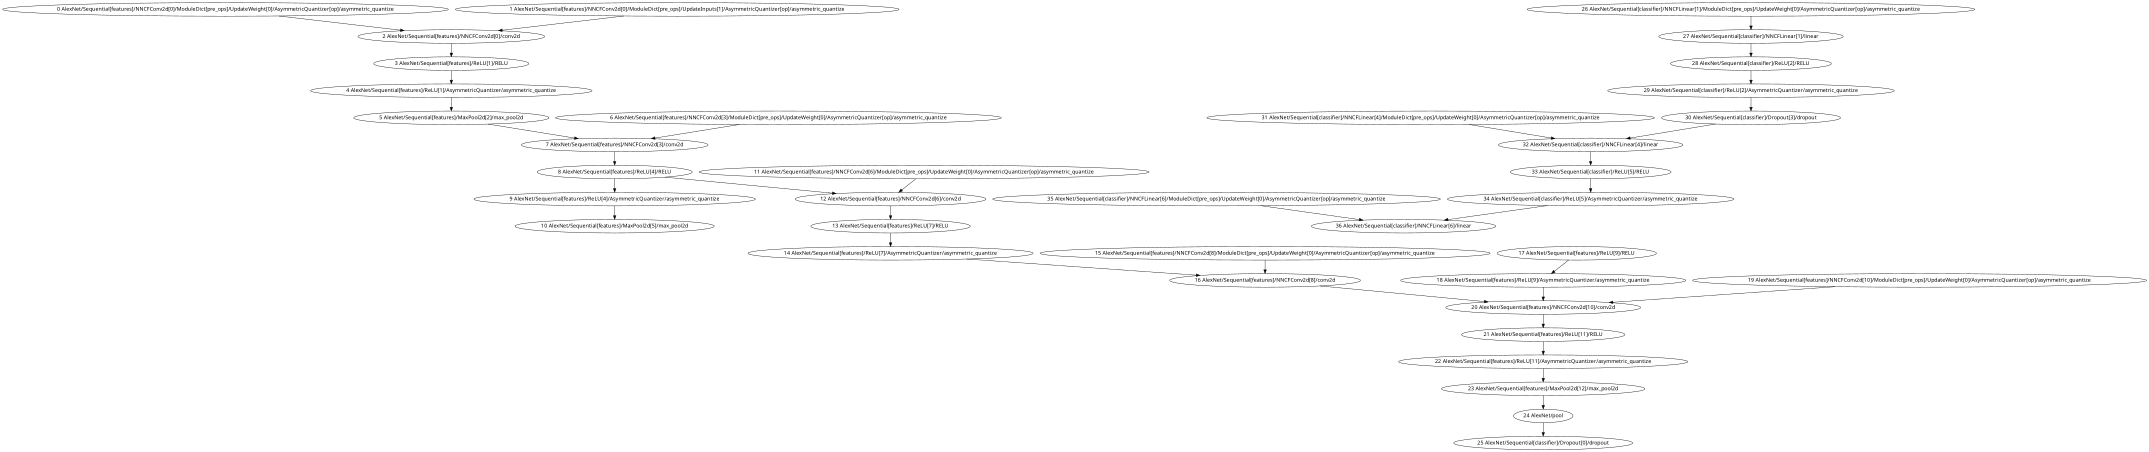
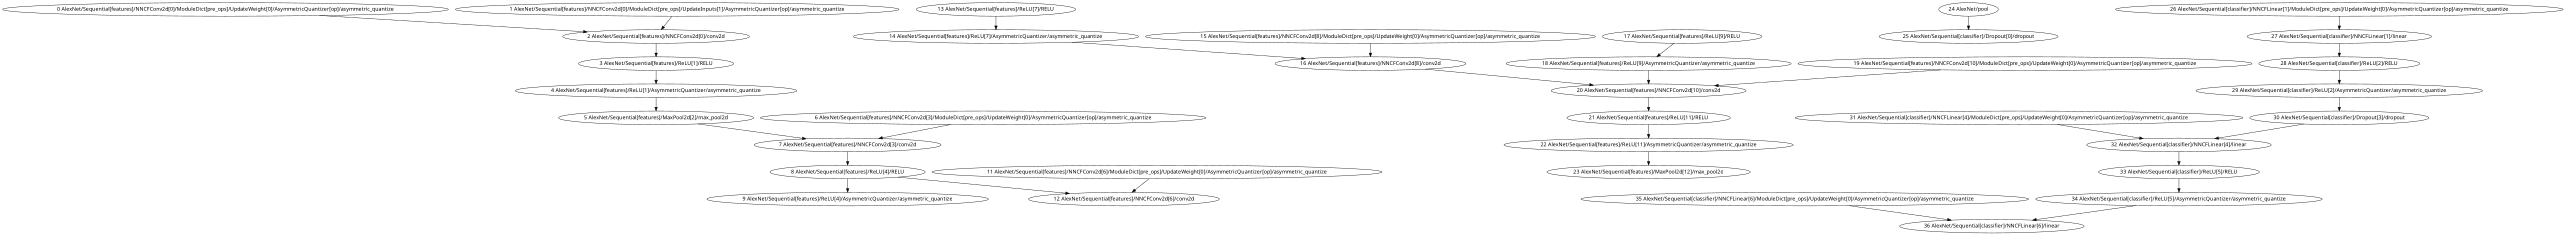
(891, 211) -> none
(615, 226) -> none
(1543, 401) -> none
